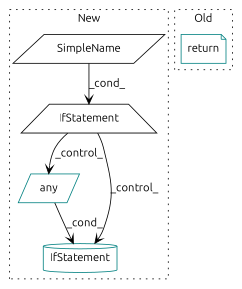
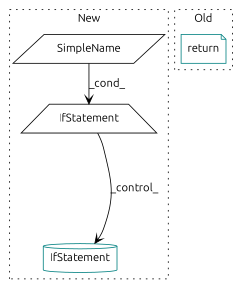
(49, 188) -> none
